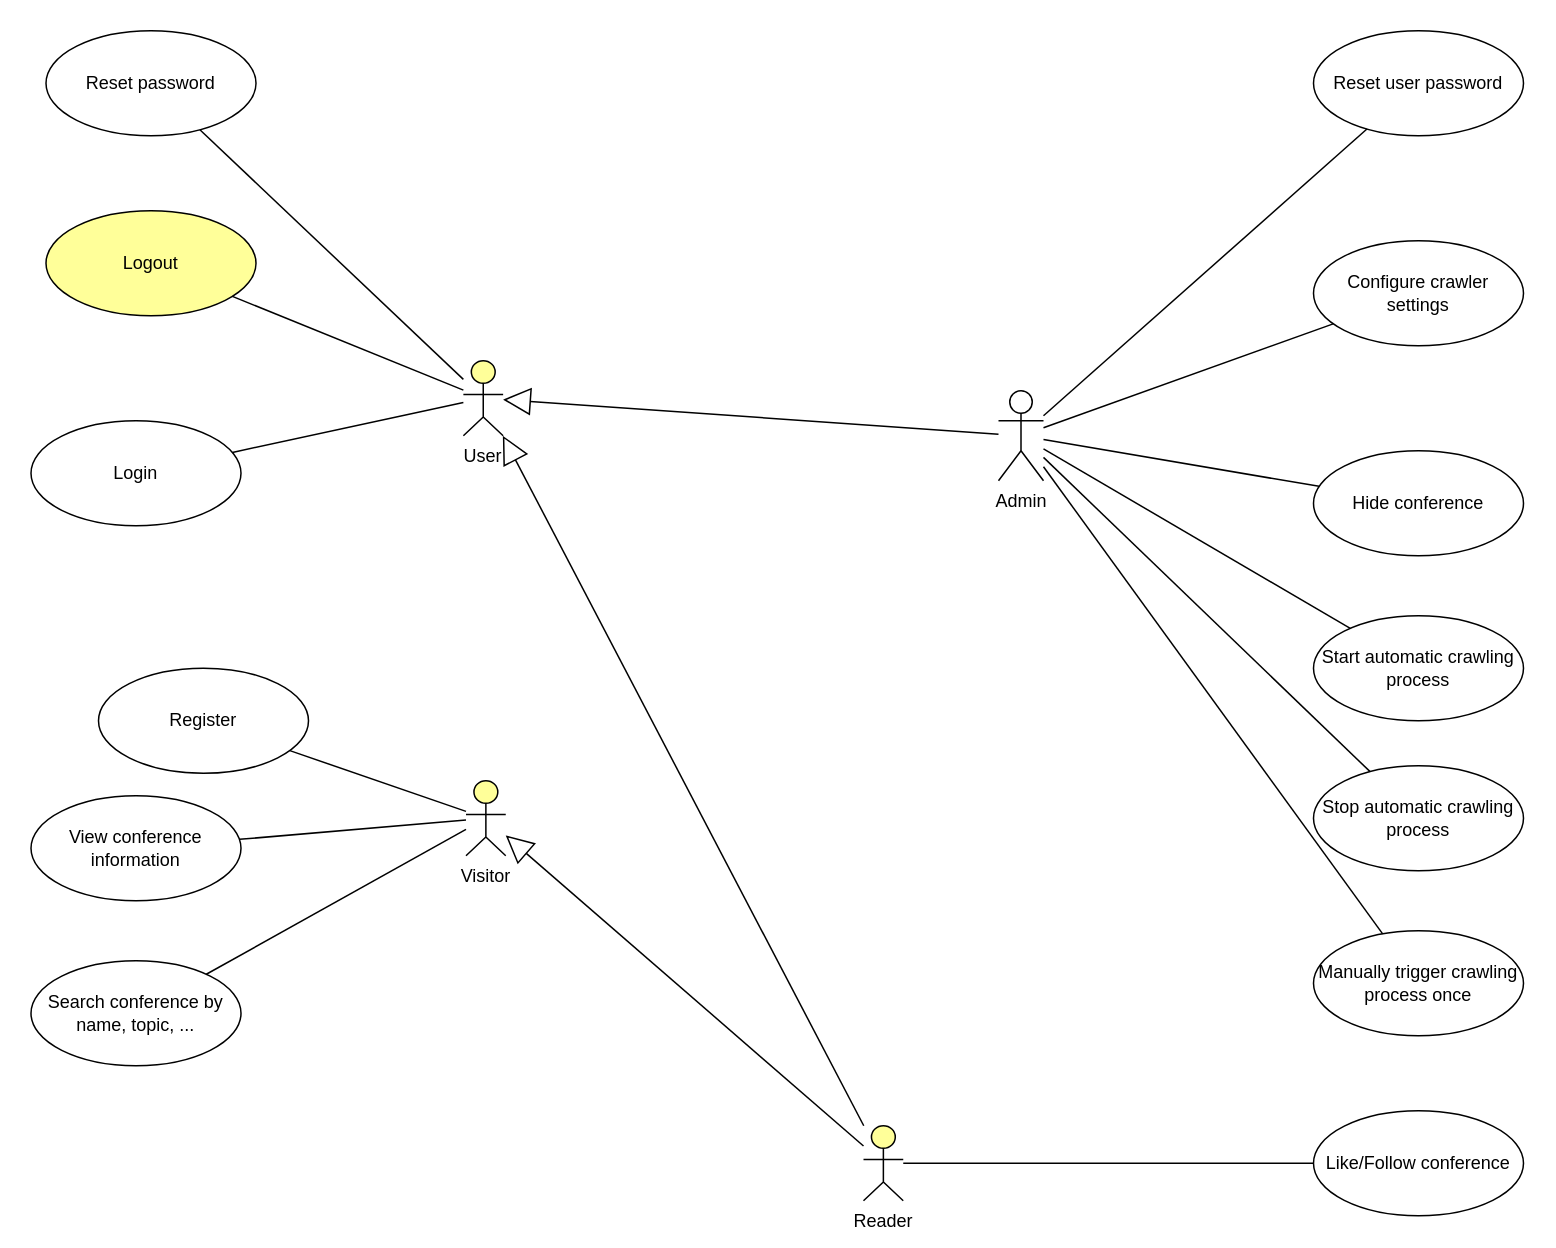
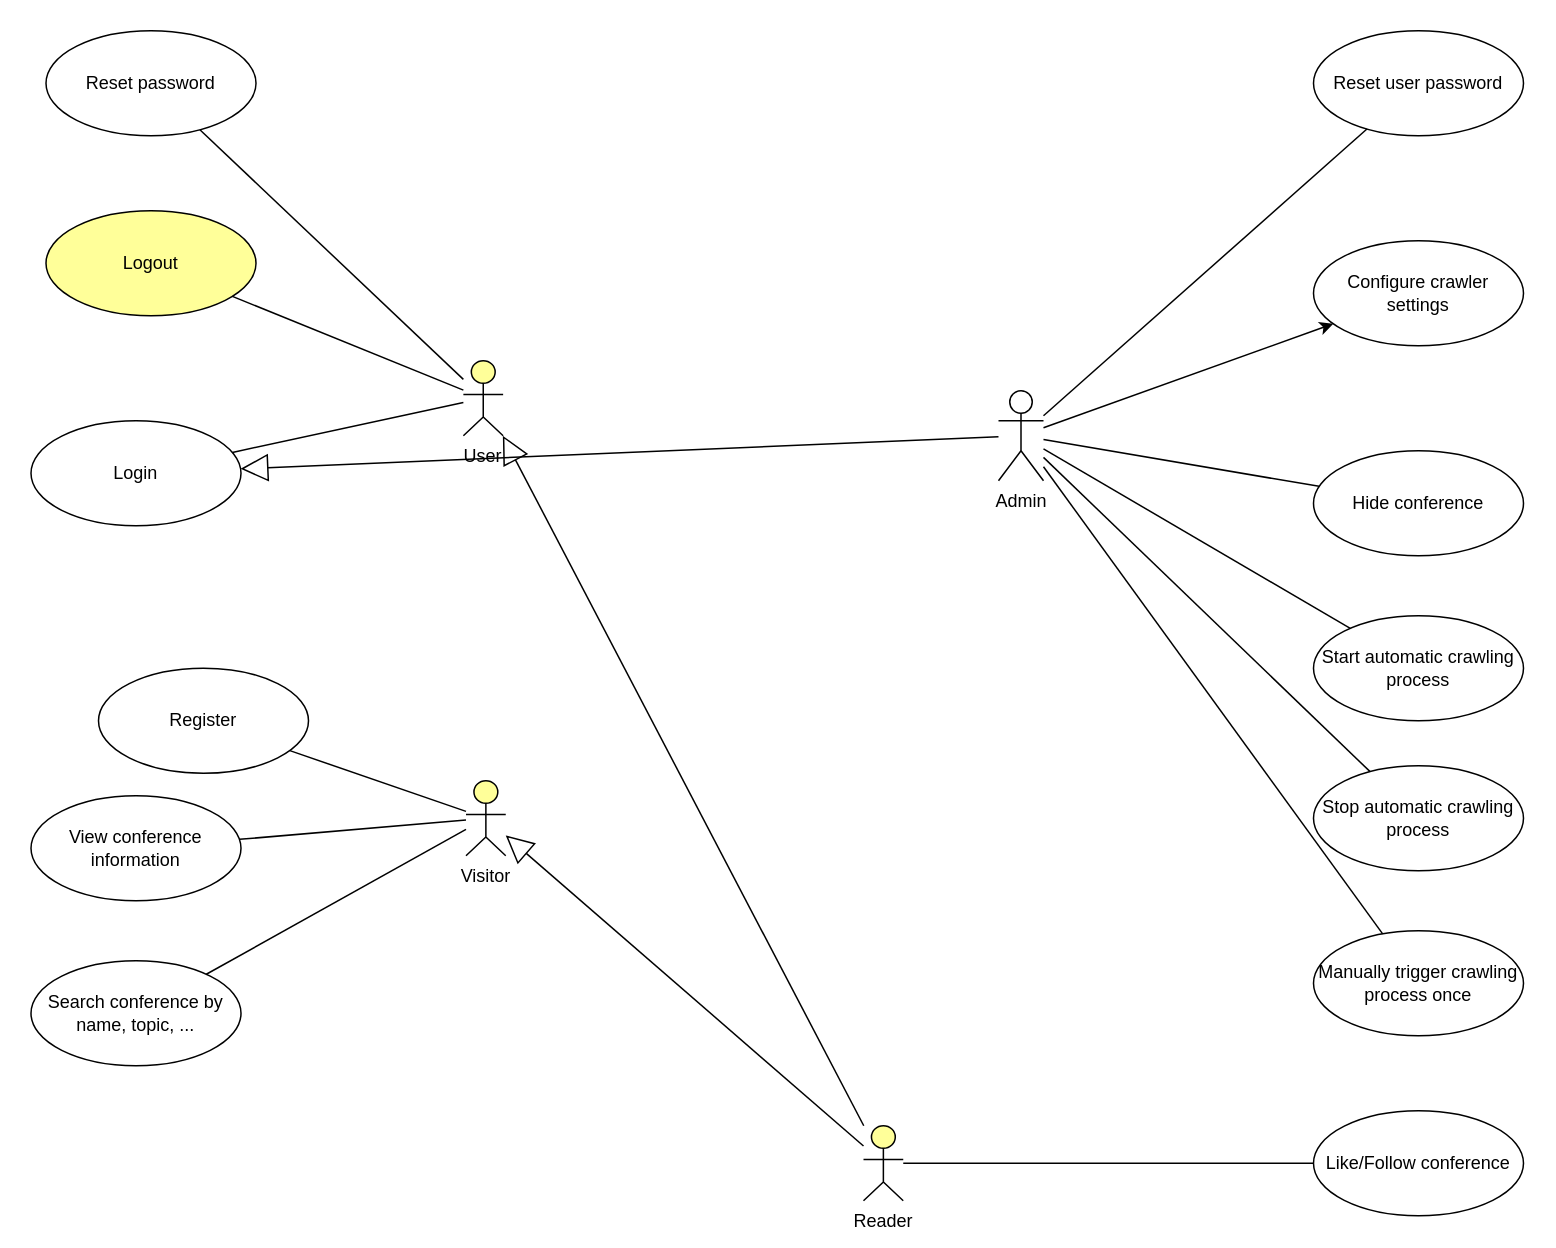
(1326, 326) -> (1322, 328)
(765, 418) -> (633, 452)
